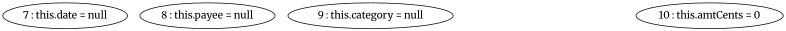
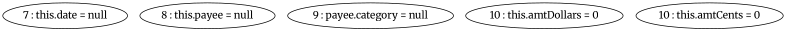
(371, 16) -> (371, 16)
none -> (544, 16)
